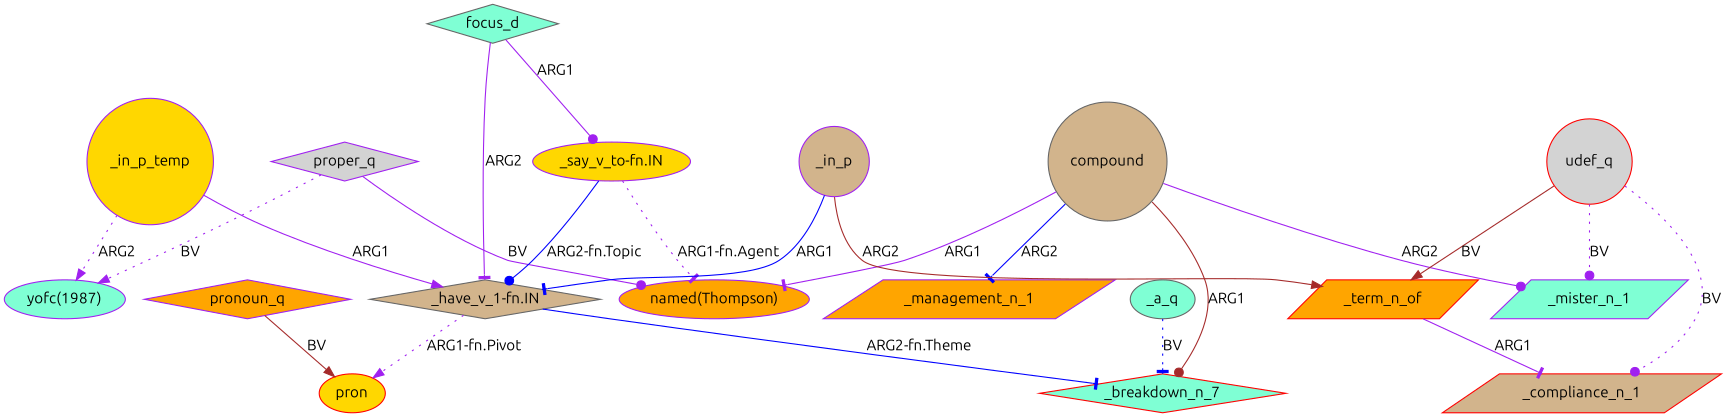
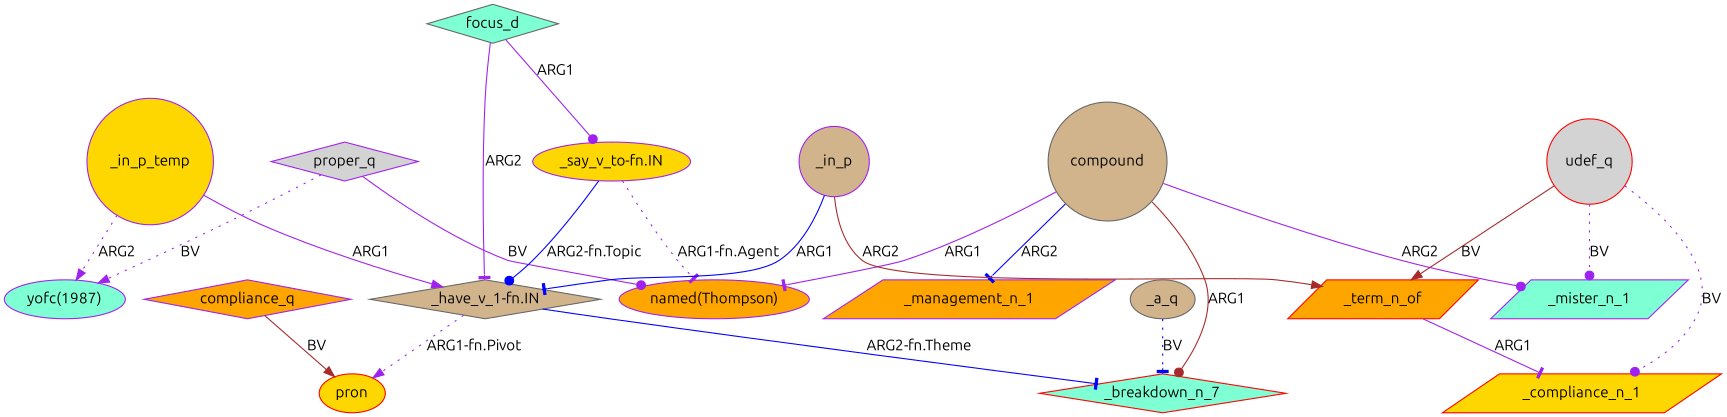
(247, 299) -> (247, 299)
(1163, 299) -> (1163, 299)
(1582, 393) -> (1582, 393)
